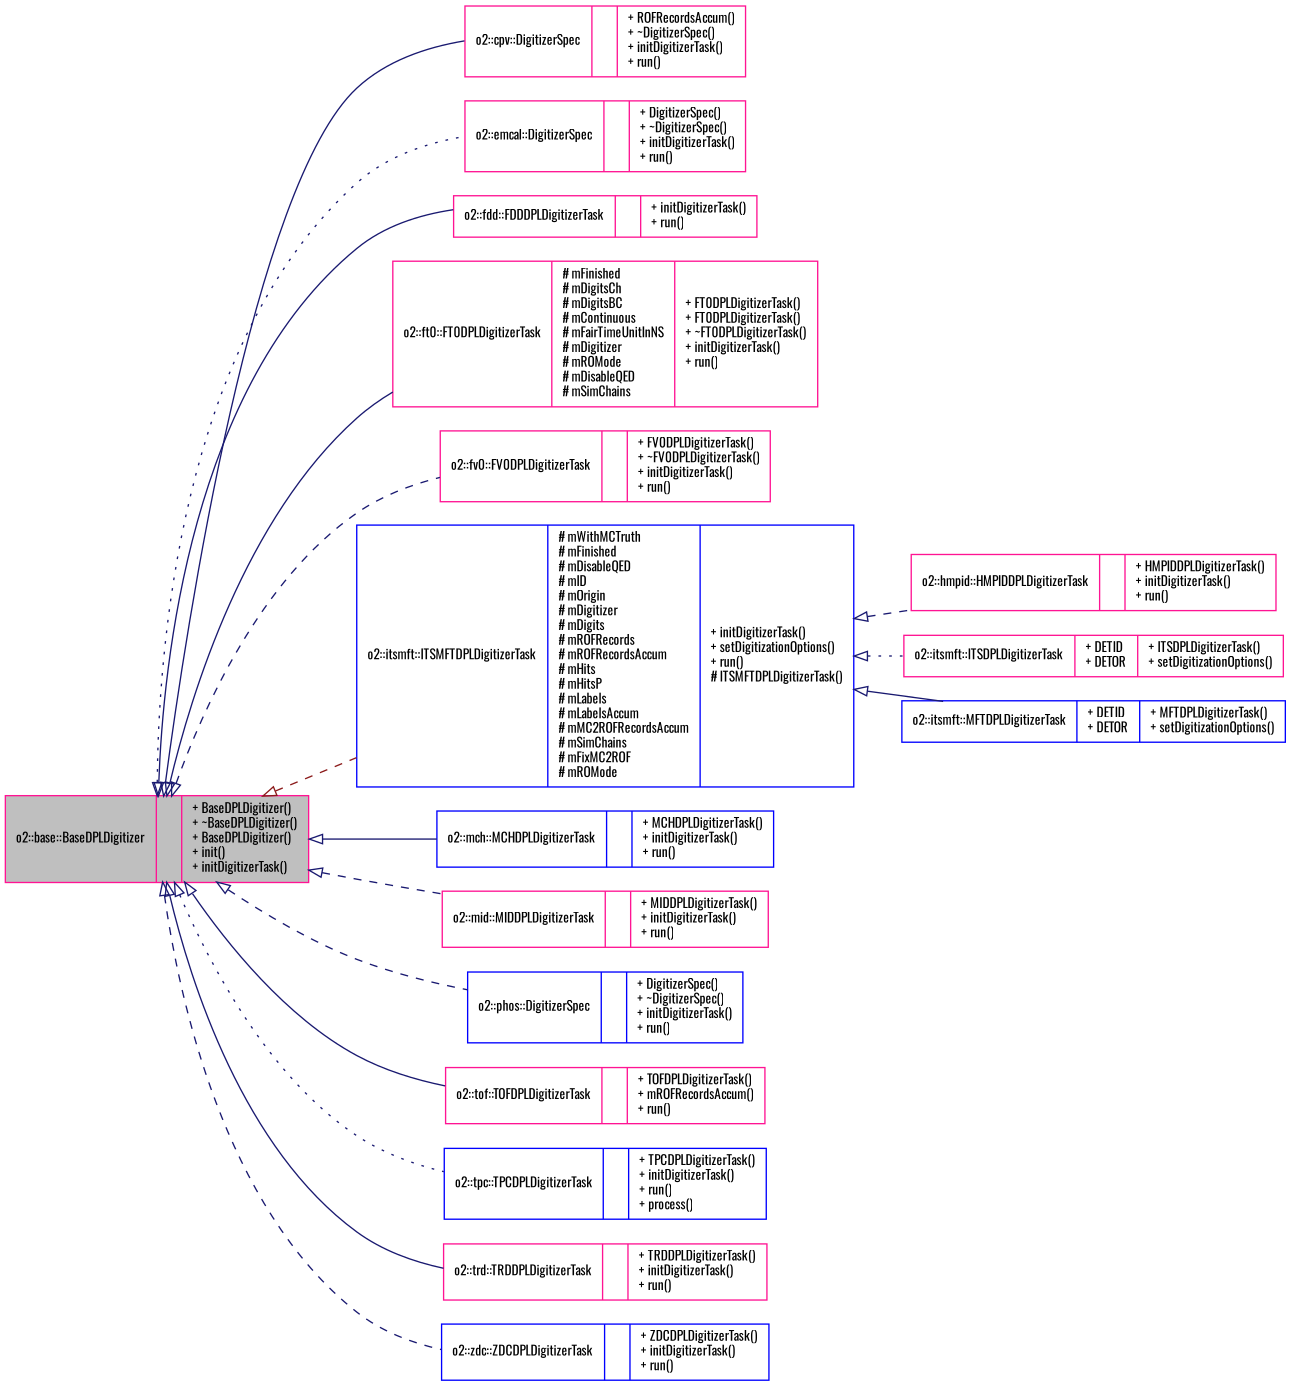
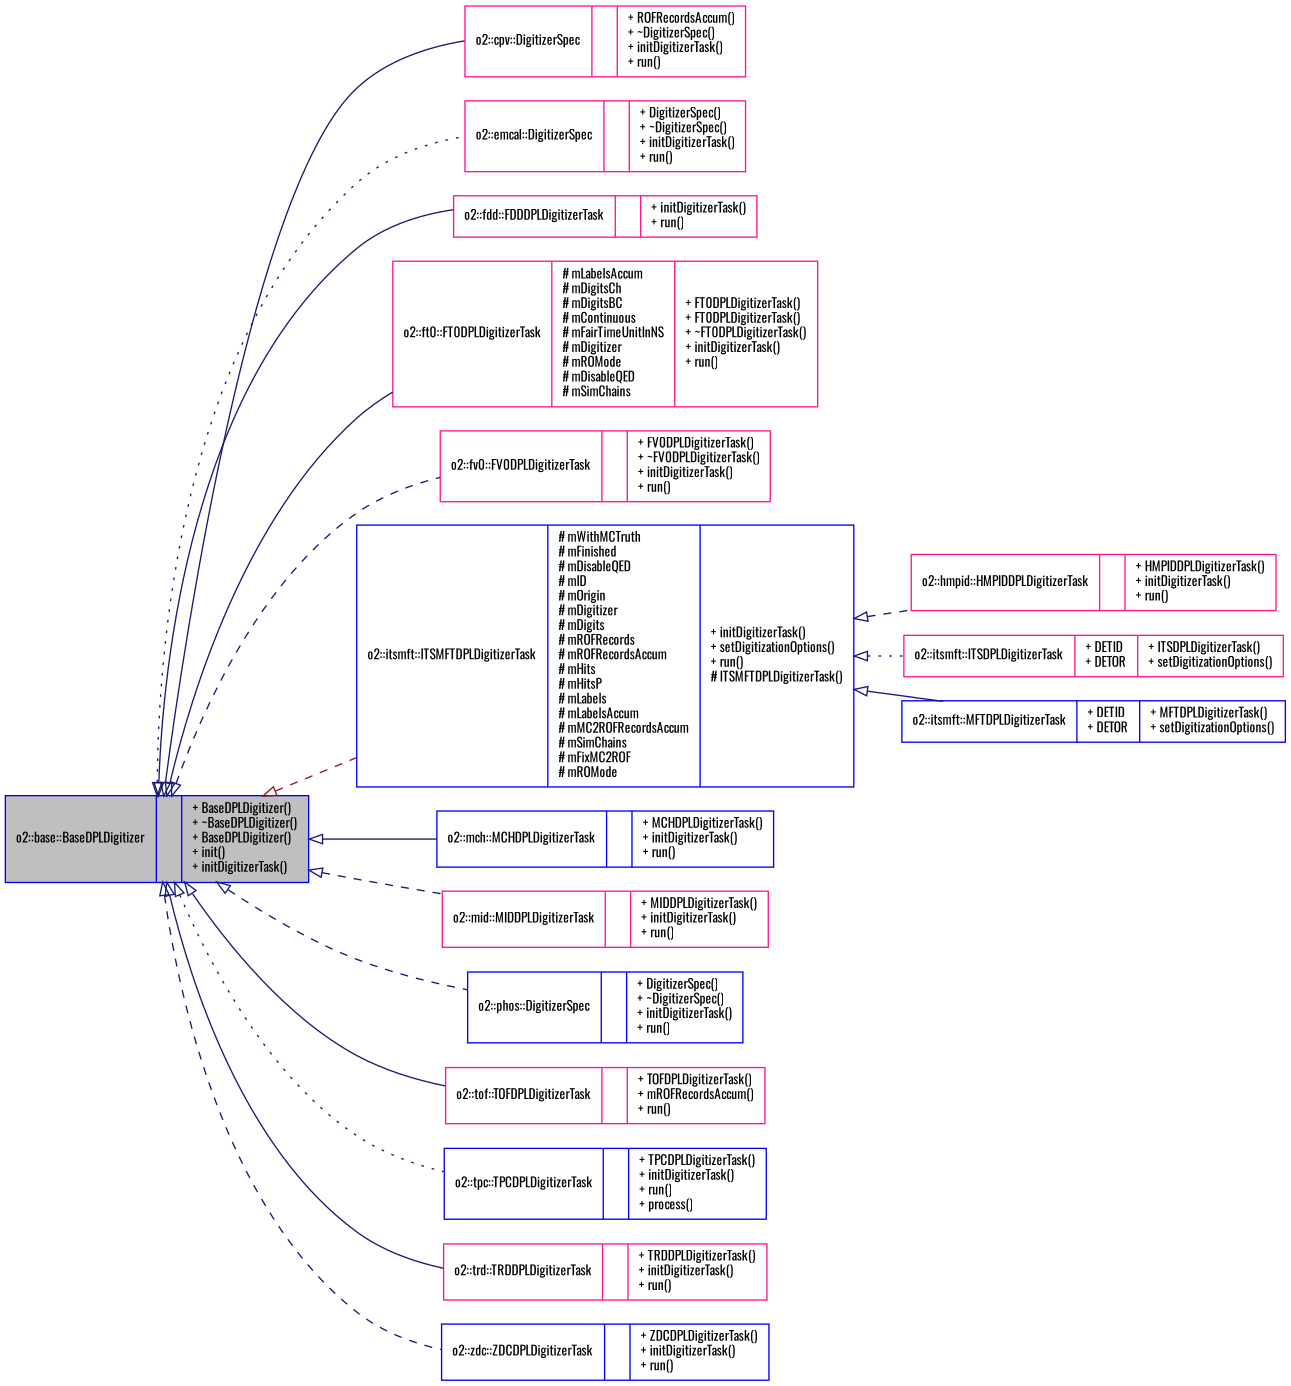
(592, 275) -> (603, 275)
(157, 839) -> (157, 839)
